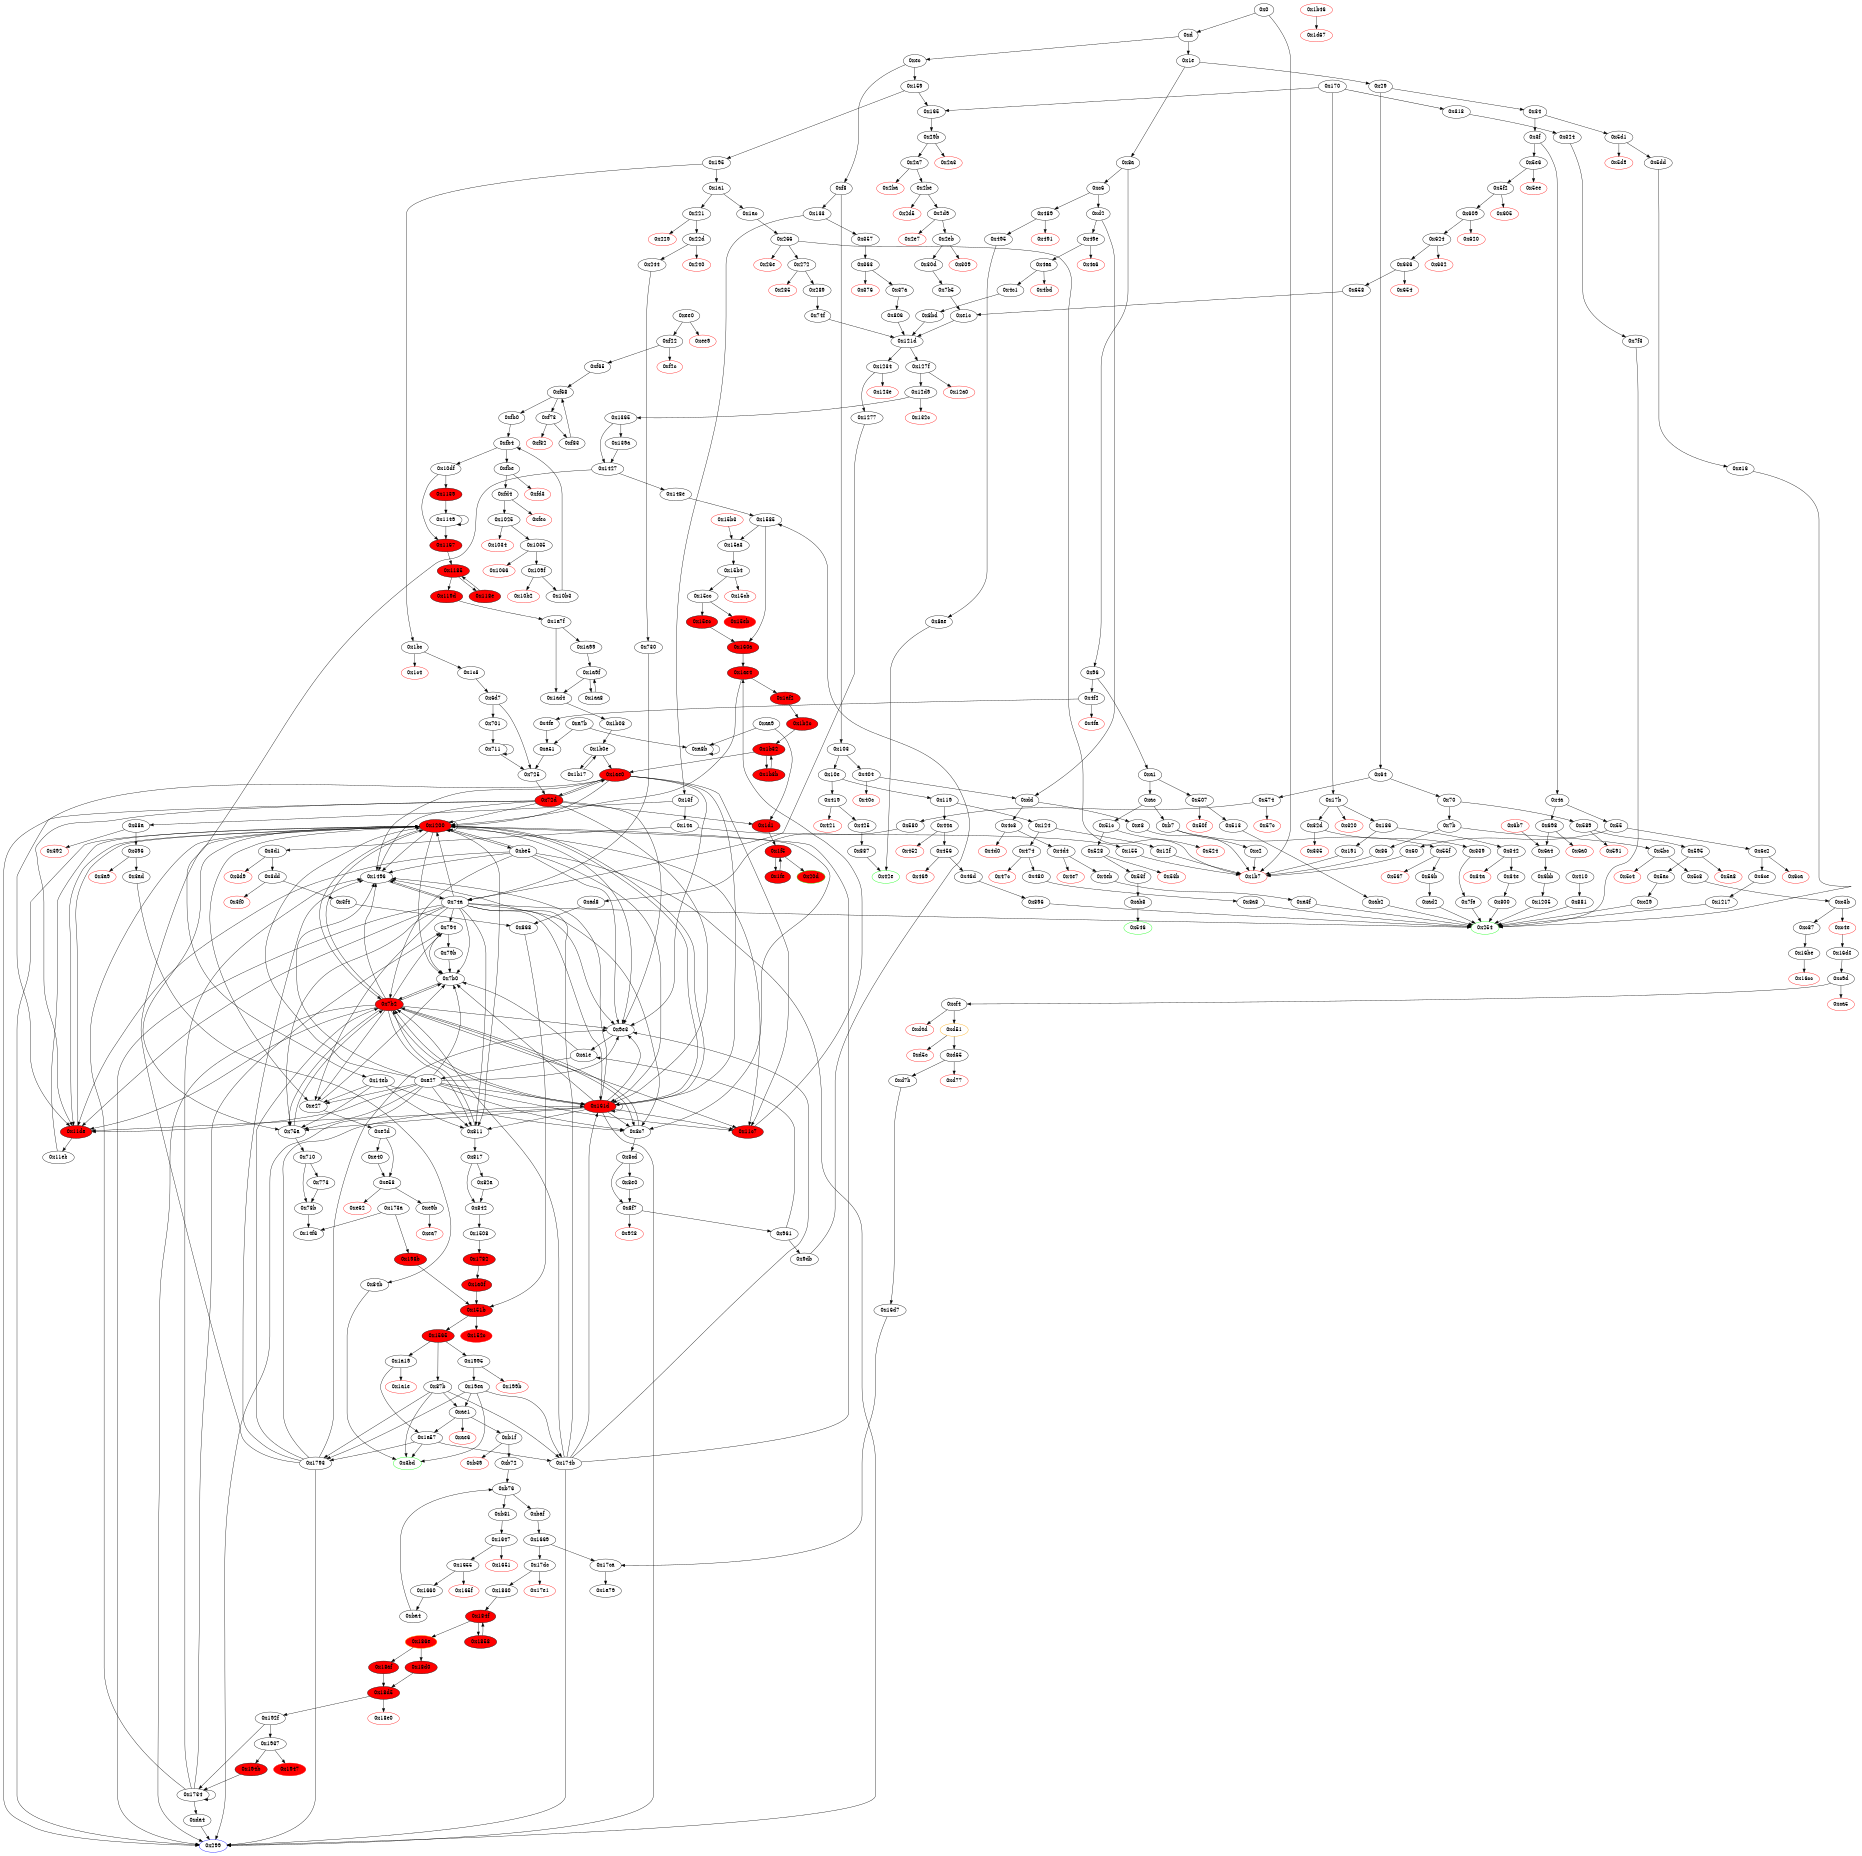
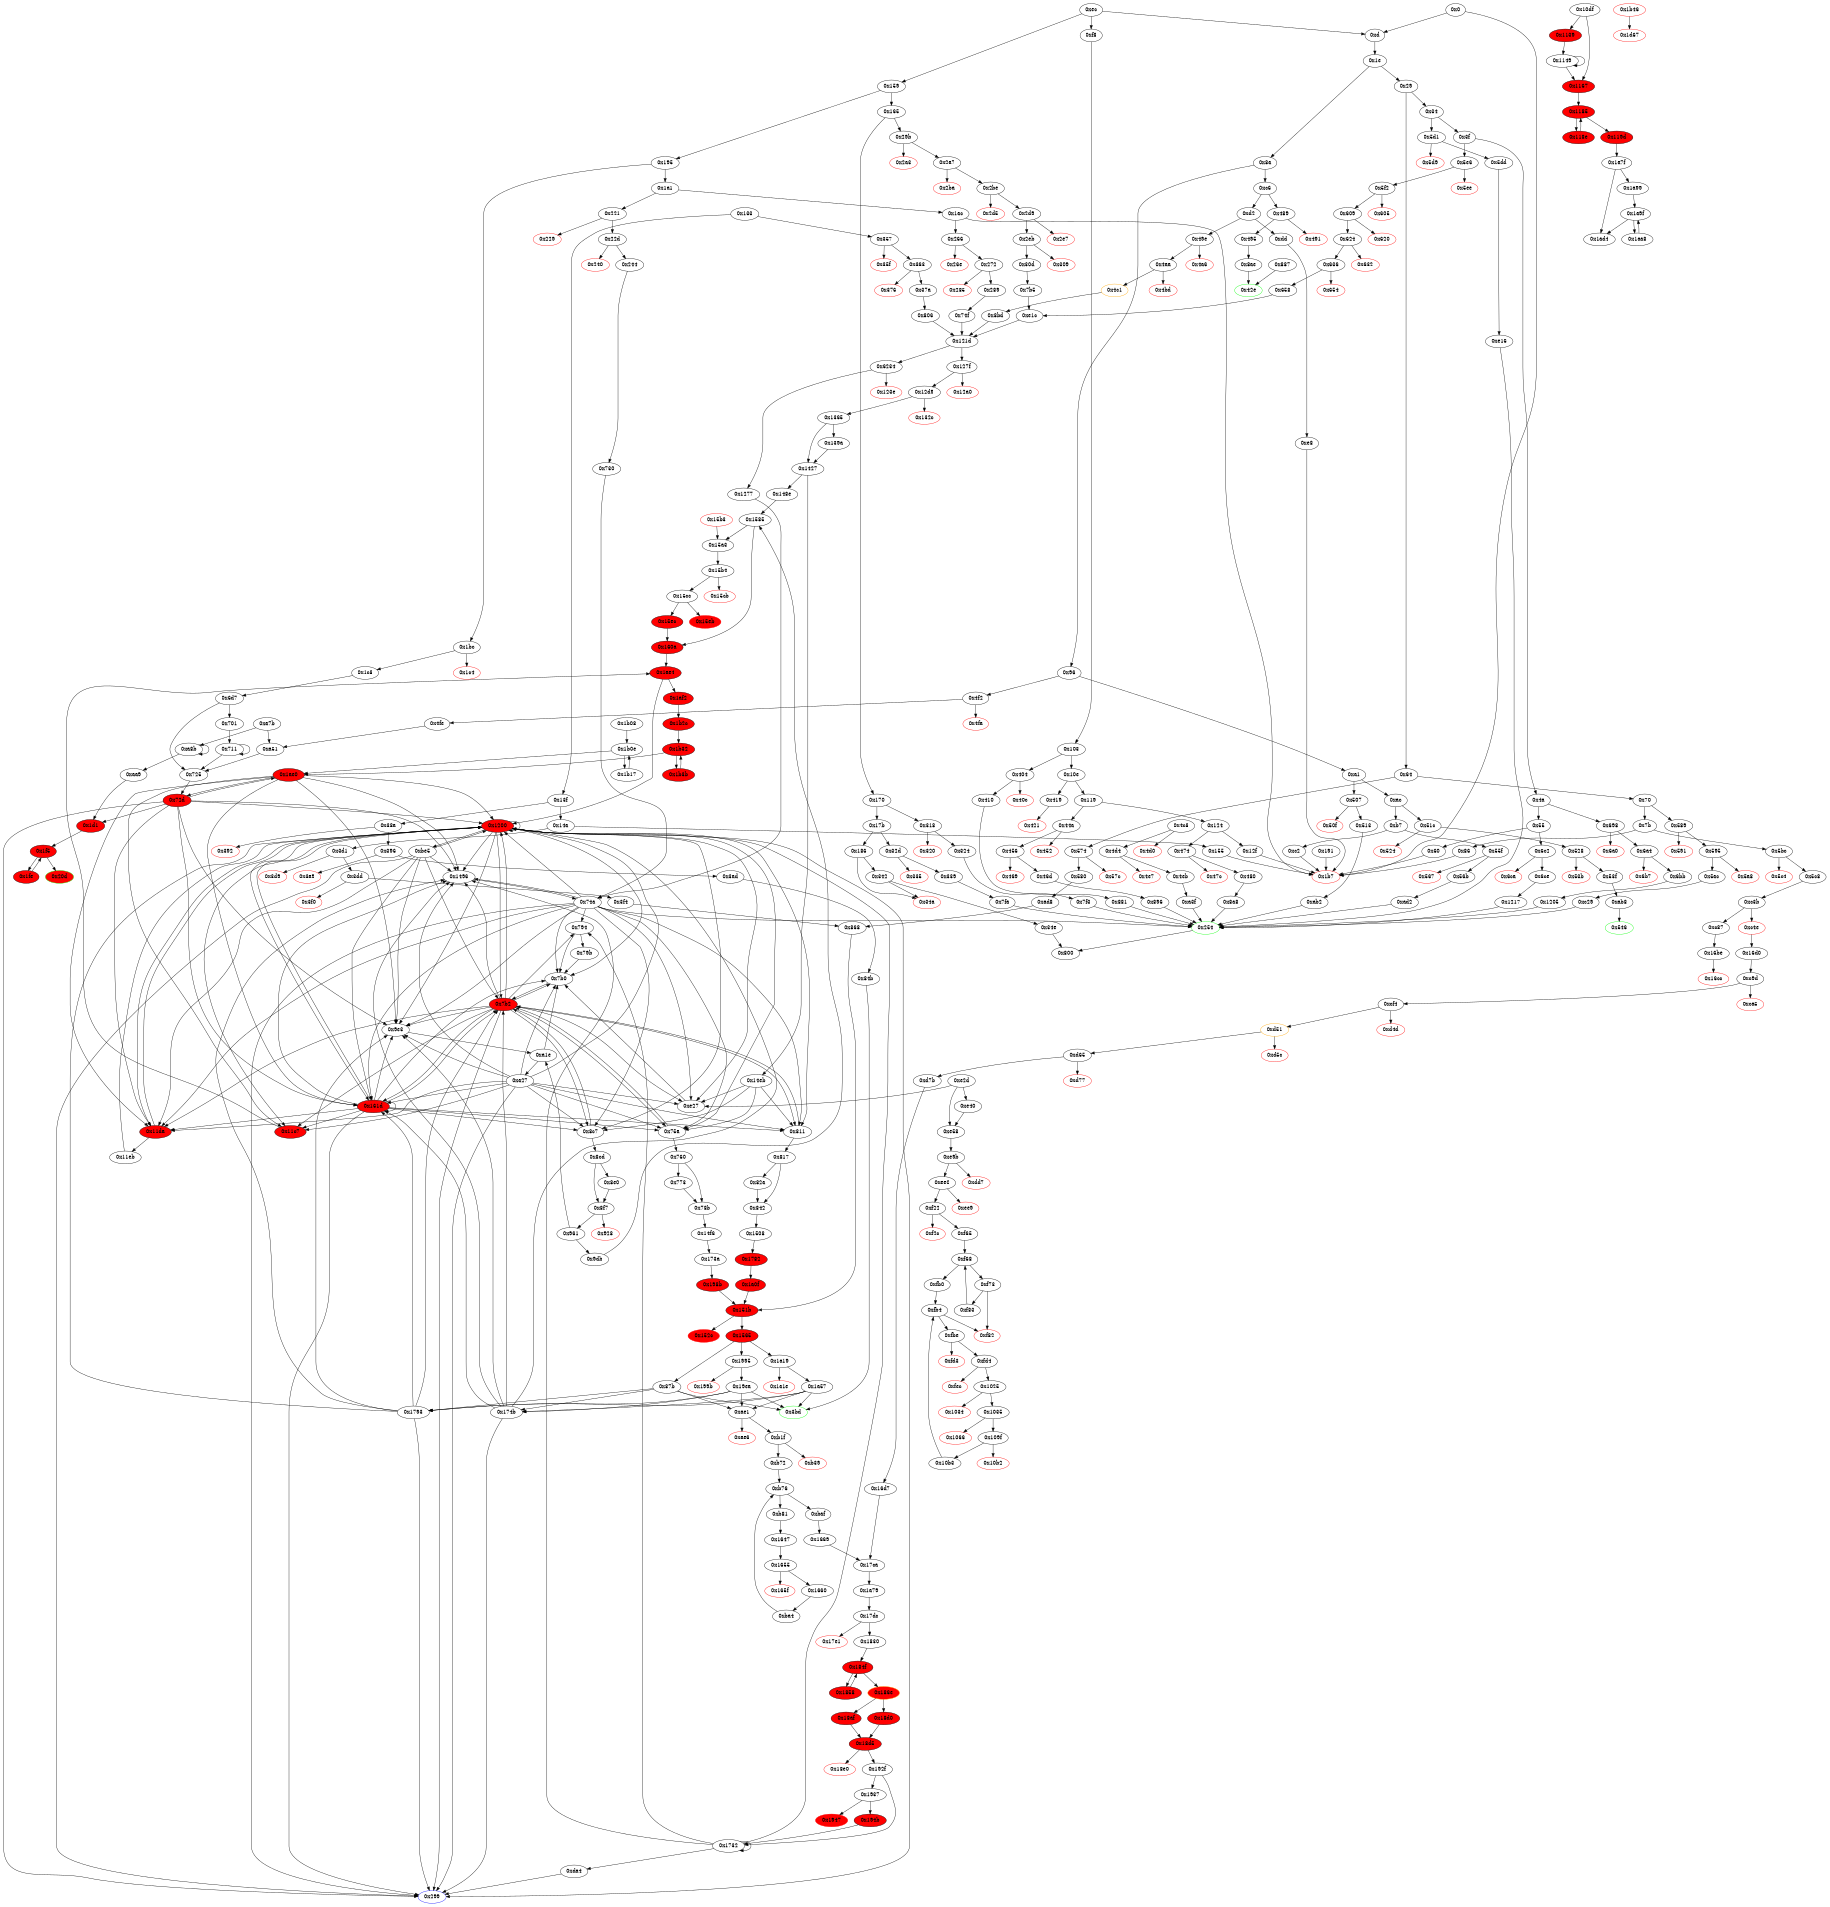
(1054, 48) -> (1232, 23)
(1134, 99) -> (860, 451)
(830, 200) -> none
none -> (884, 265)
(1010, 290) -> (1115, 290)
(883, 367) -> (886, 367)
(478, 455) -> (959, 1322)
(1069, 494) -> (1225, 440)
(584, 710) -> none
(737, 735) -> (163, 761)
(946, 788) -> (1004, 787)
(1019, 812) -> none
(1340, 812) -> (928, 837)
(862, 826) -> none
(1371, 836) -> (873, 891)
(1529, 838) -> (1644, 862)
(1495, 914) -> (1137, 940)
(341, 1117) -> (831, 1102)
(307, 1157) -> (678, 1157)
none -> (947, 1168)
(357, 1208) -> none
(353, 1221) -> (708, 1245)
(430, 1234) -> (976, 1183)
(446, 1424) -> (781, 1399)
(540, 1551) -> (869, 1602)
(502, 1565) -> none
(193, 1795) -> (729, 1846)
